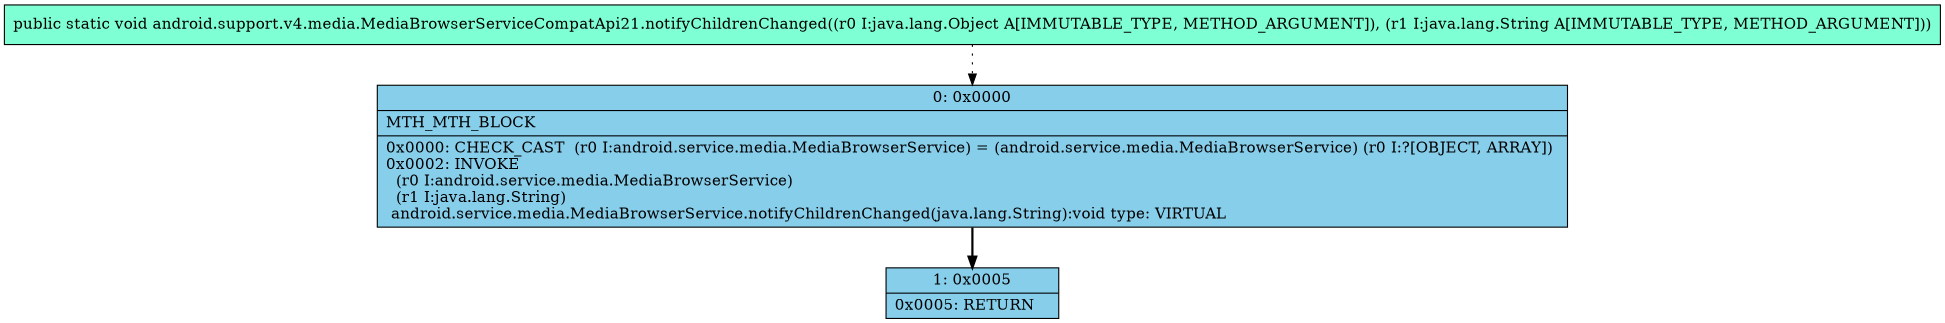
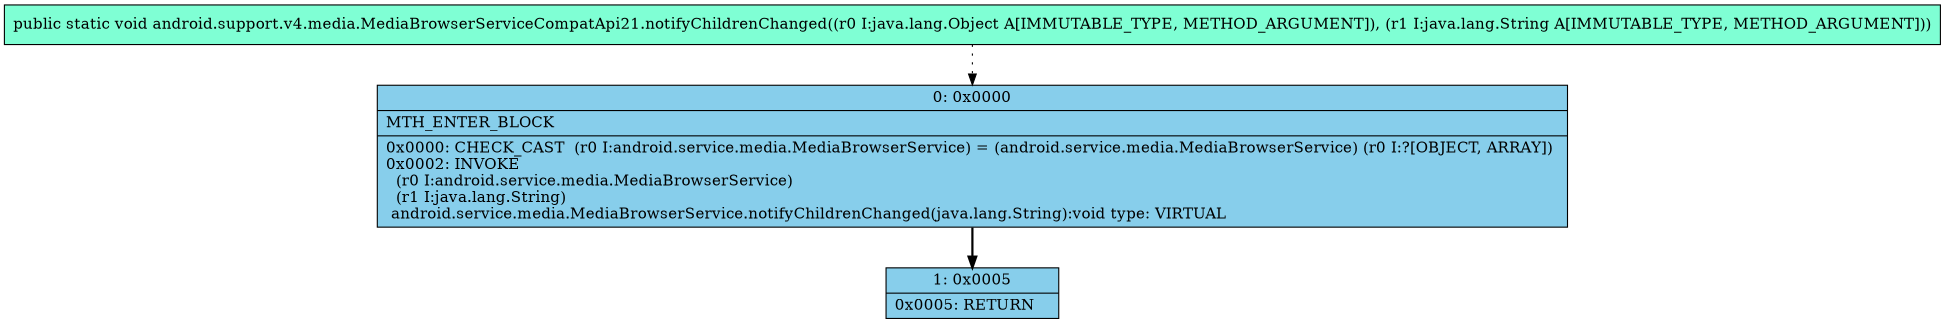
(461, 123) -> (471, 123)
